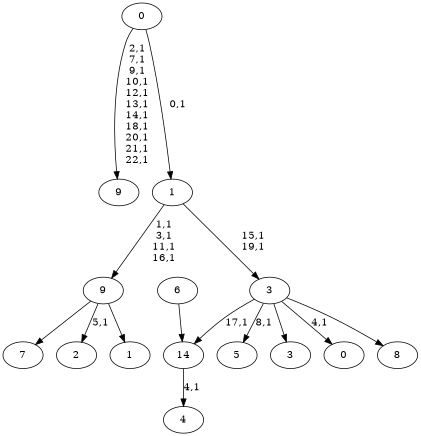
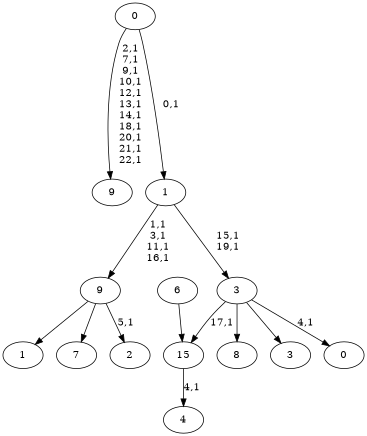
(184, 355) -> (184, 355)
(237, 355) -> none
